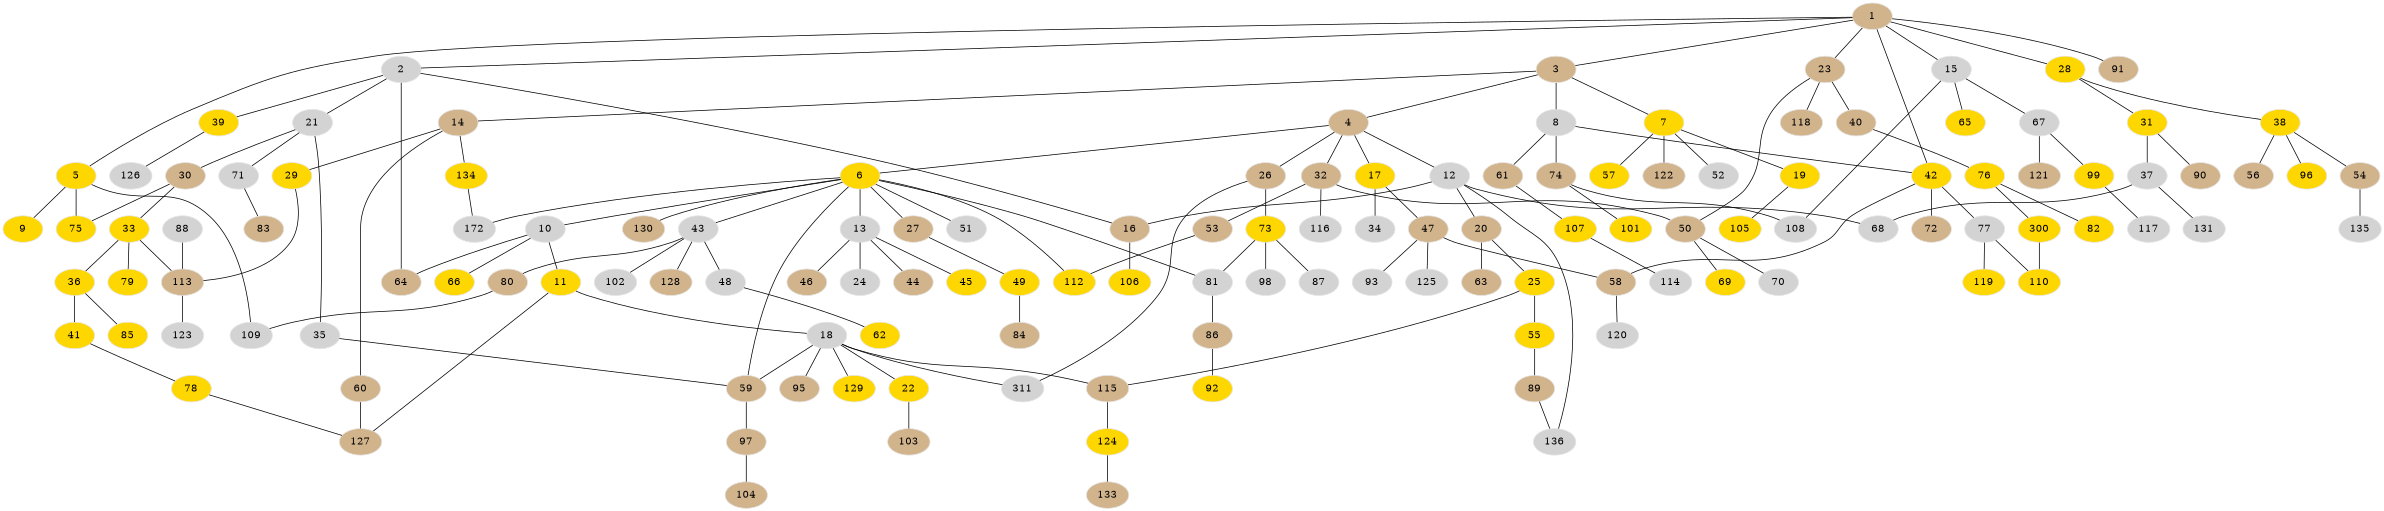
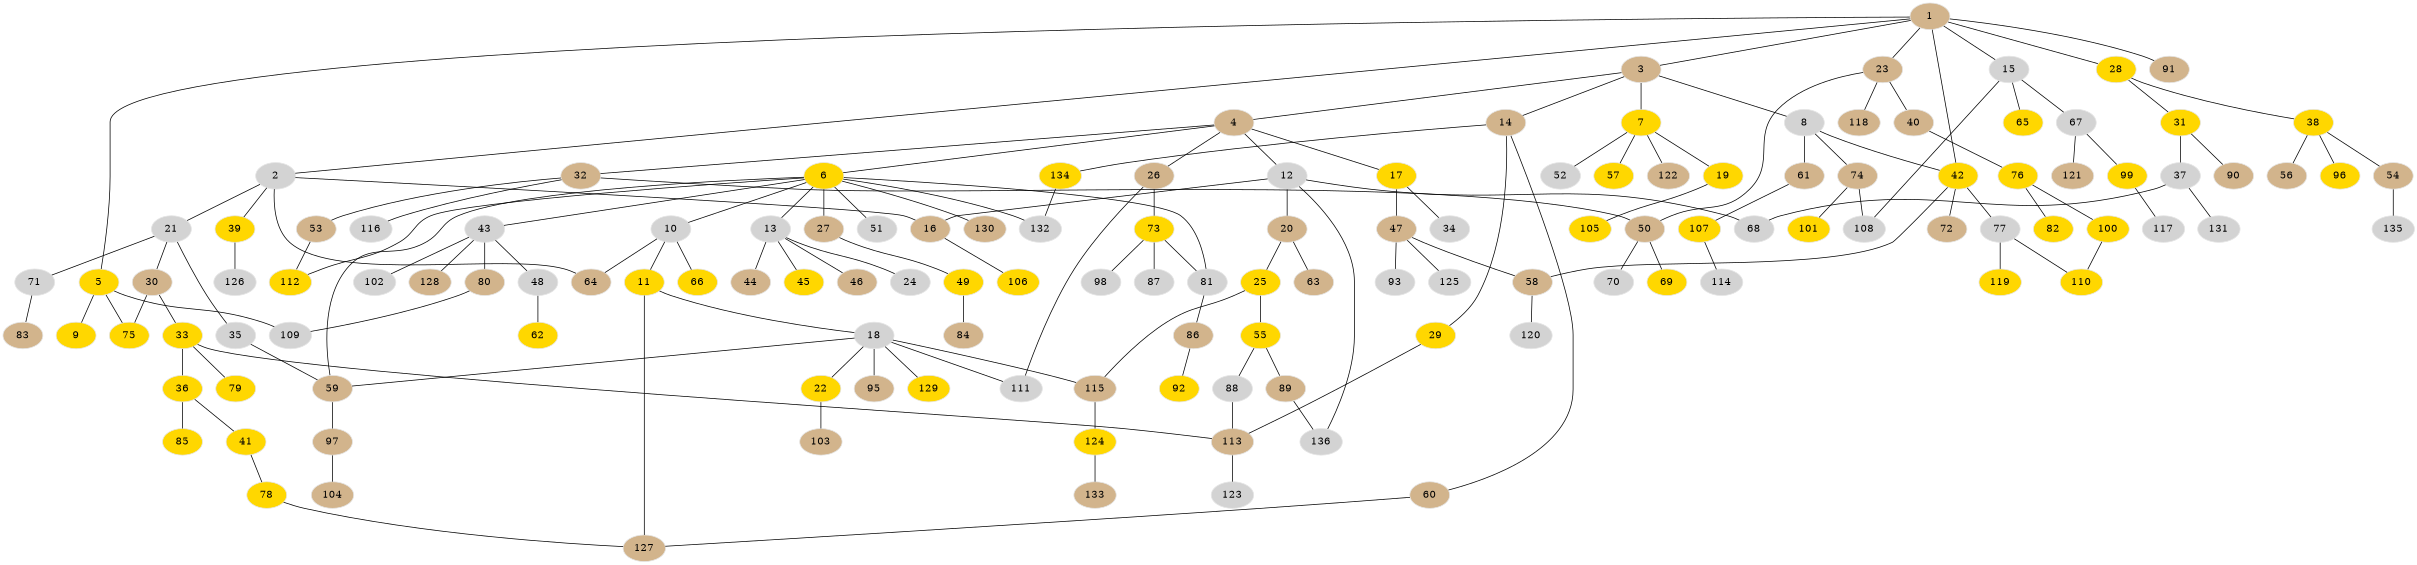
(474, 229) -> (1040, 229)
(2039, 229) -> (2108, 229)
none -> (1246, 362)
(1023, 389) -> (1021, 389)
